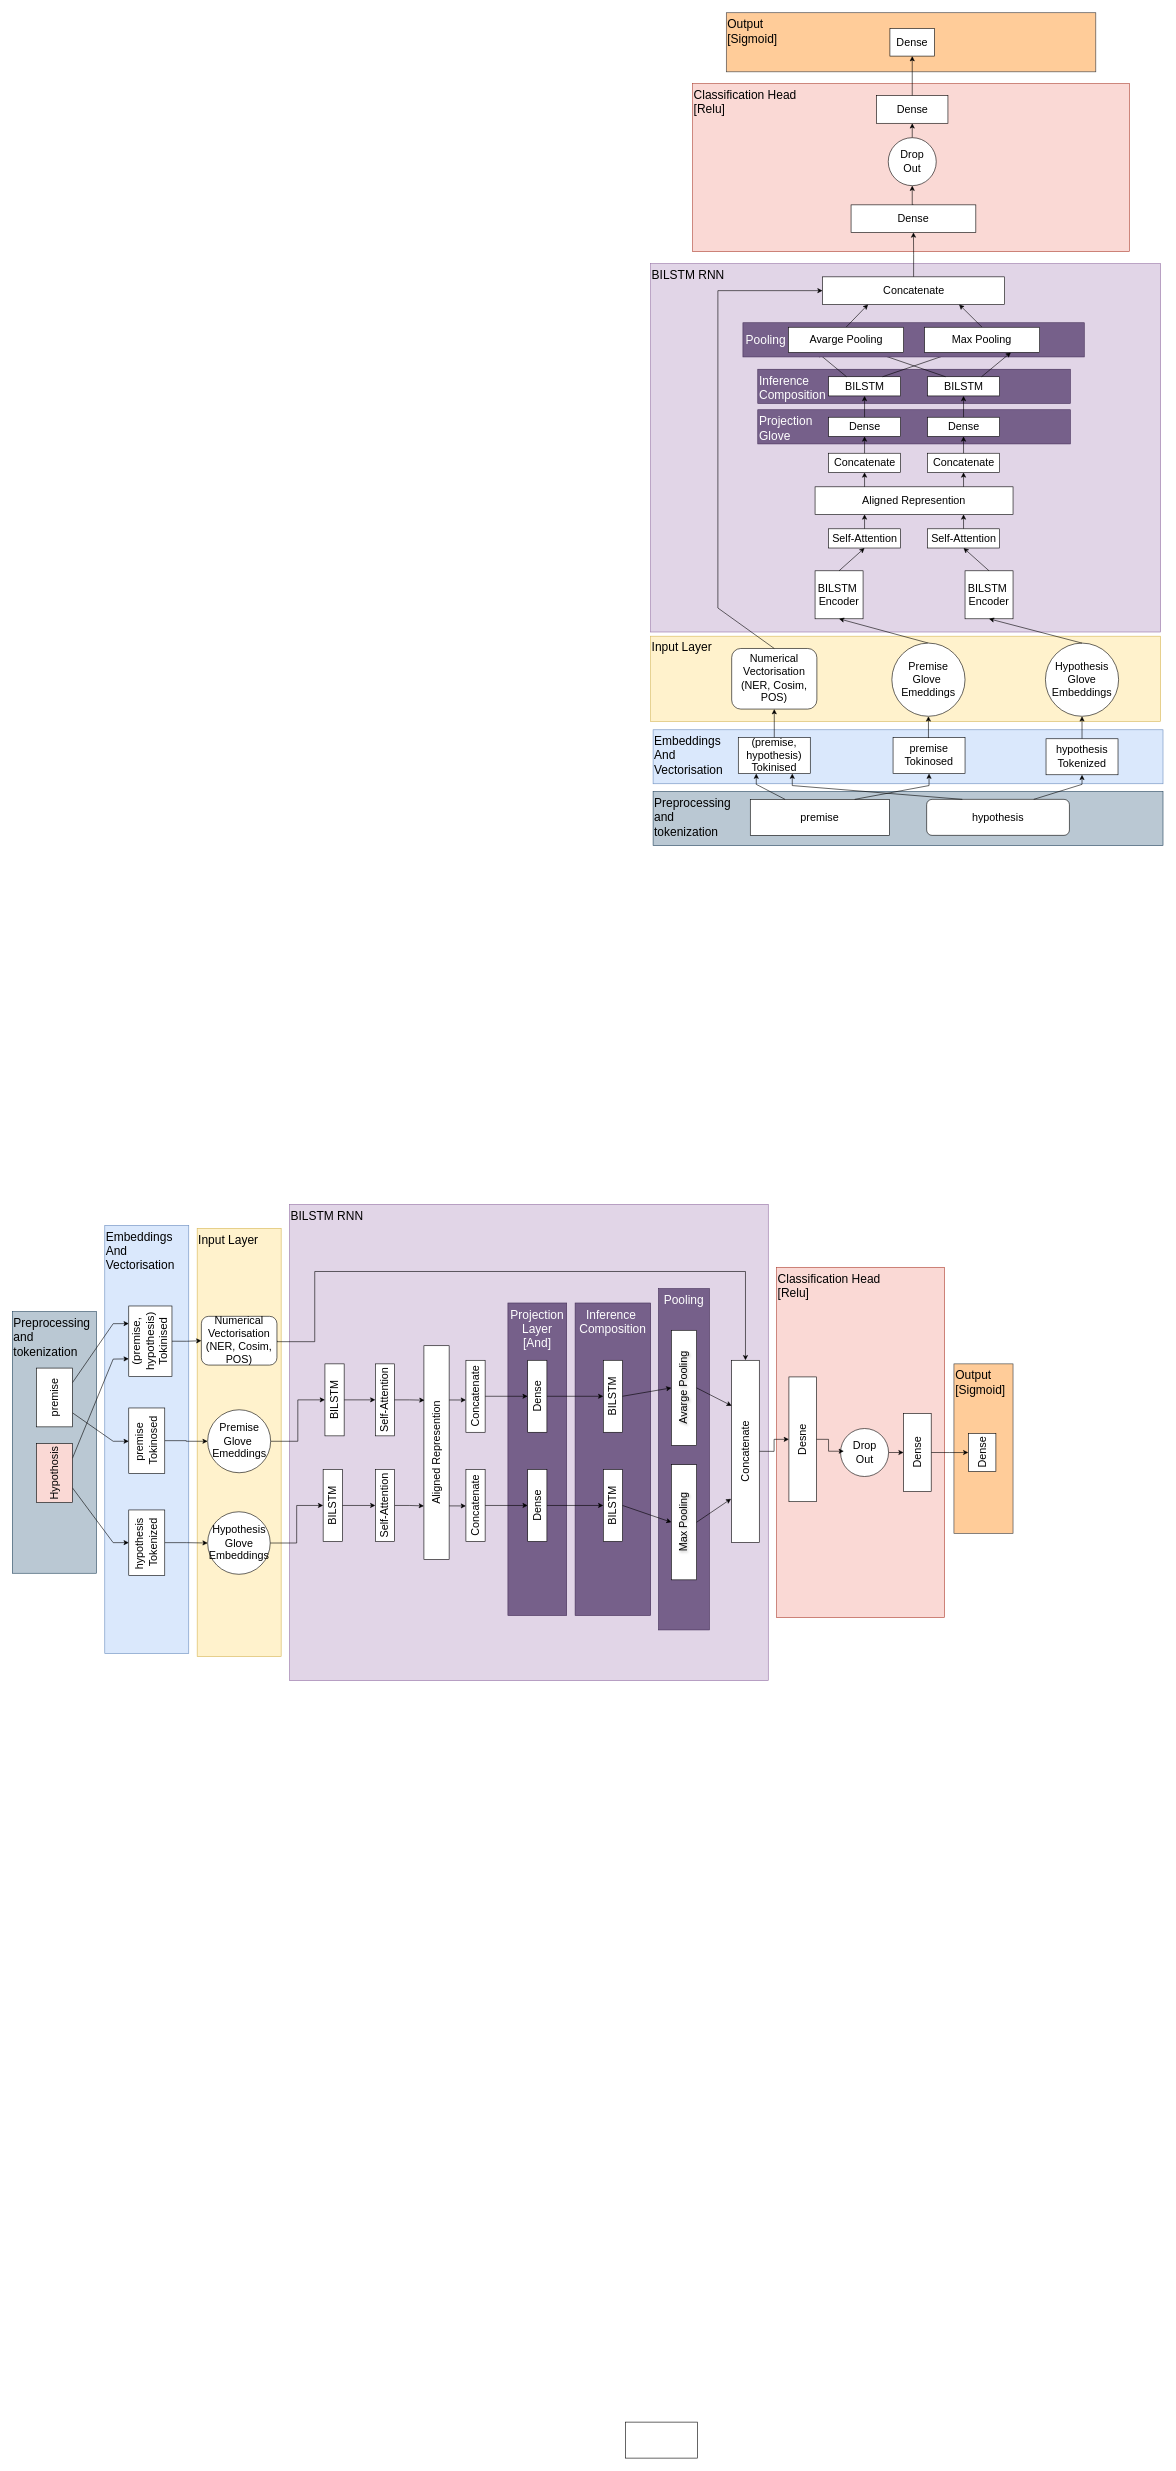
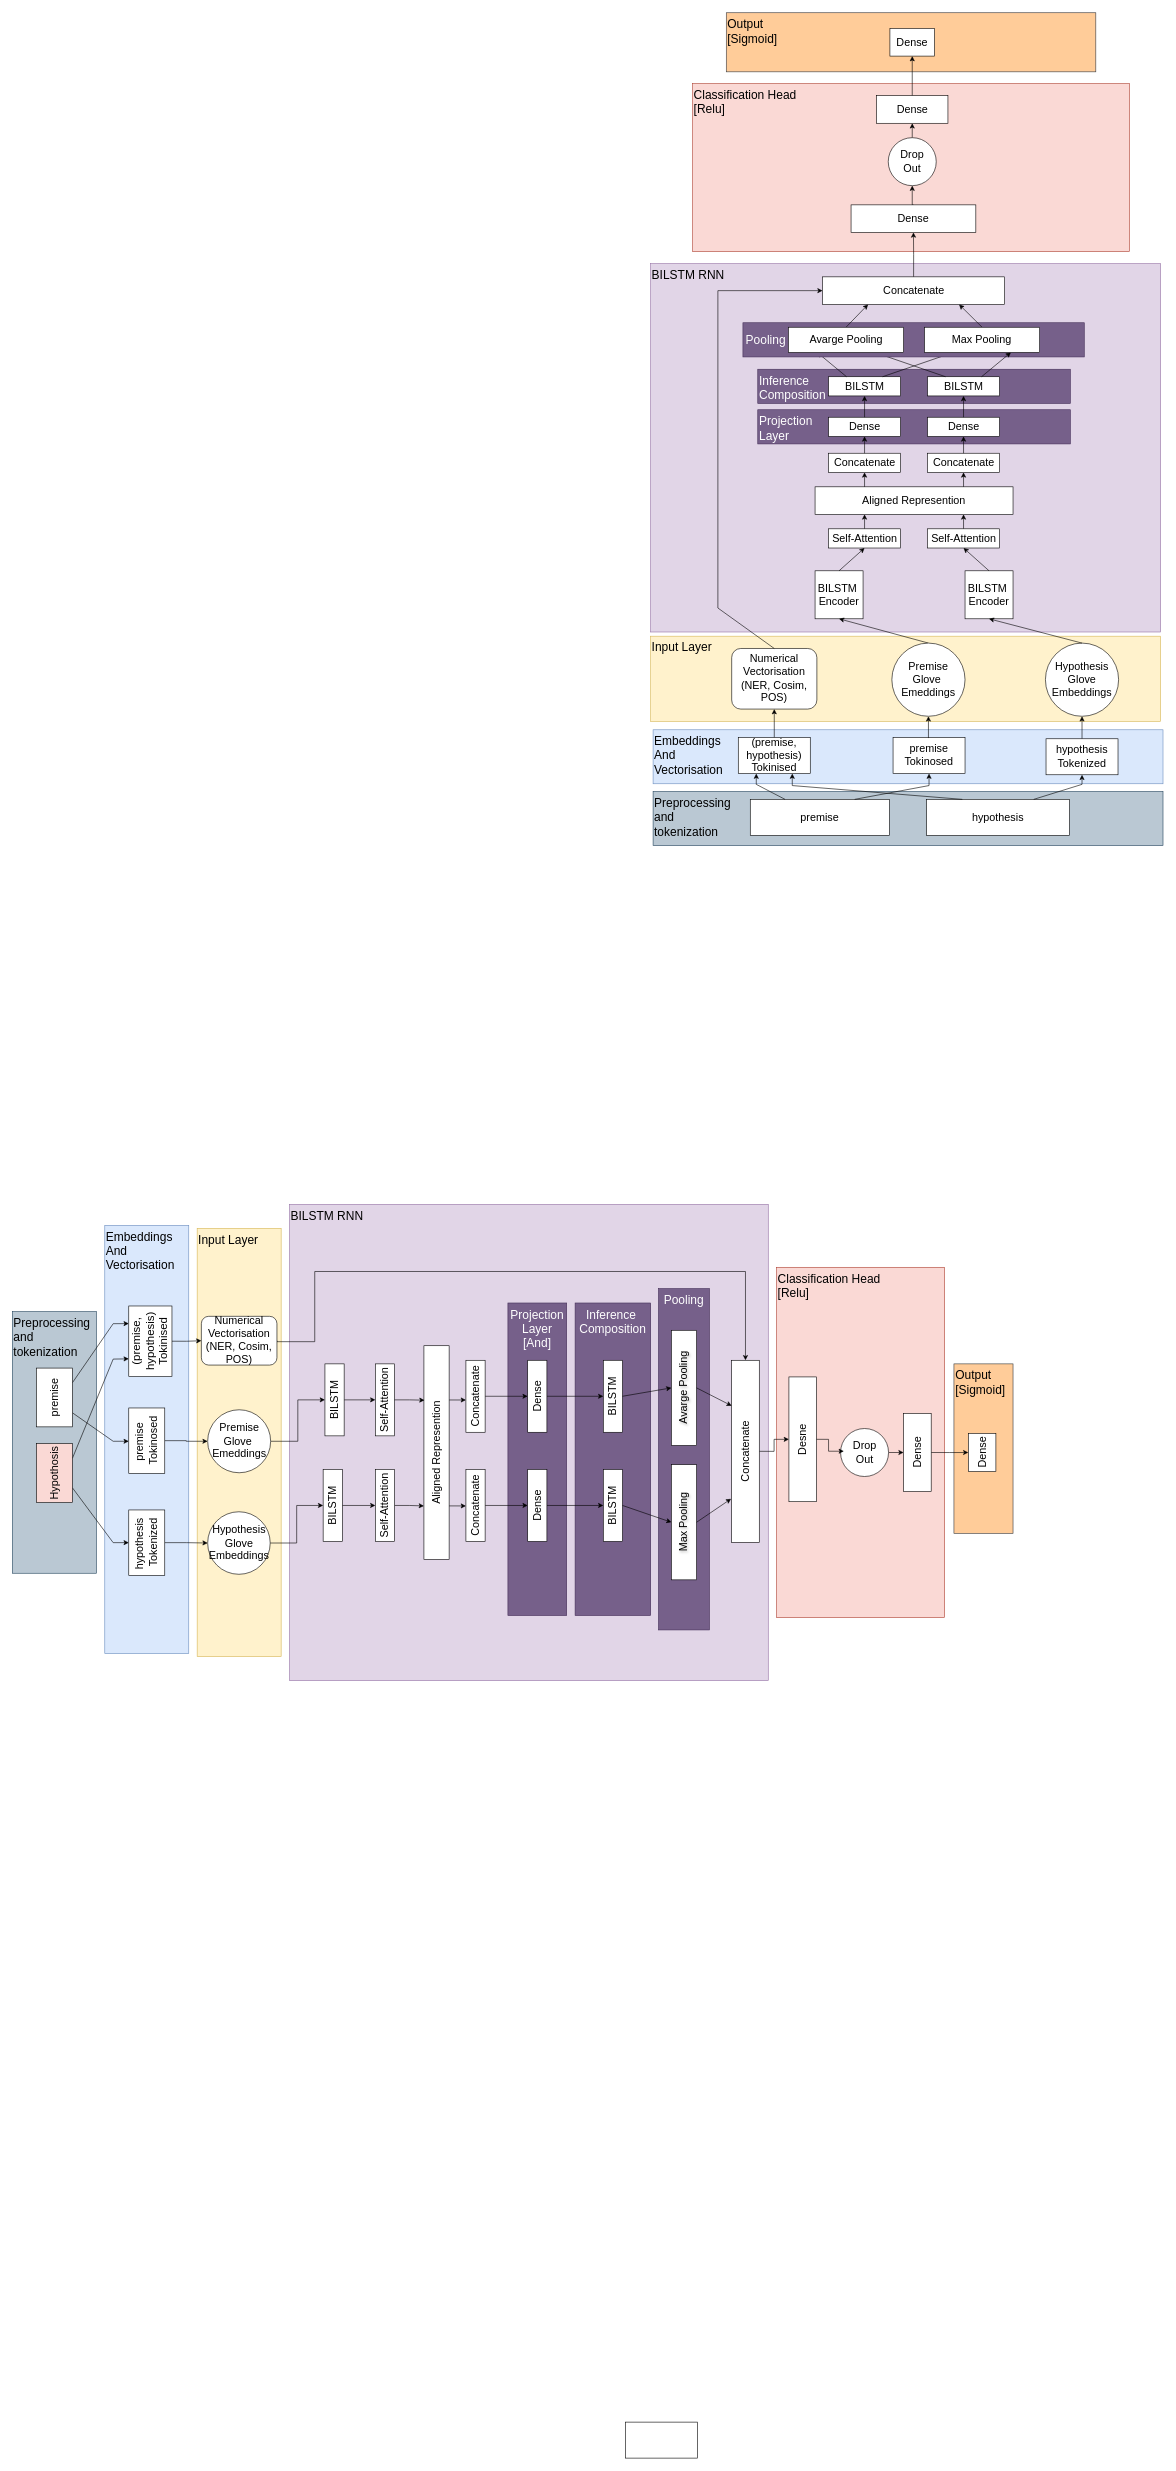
(791, 429) -> (791, 429)
(998, 818) -> (998, 818)
